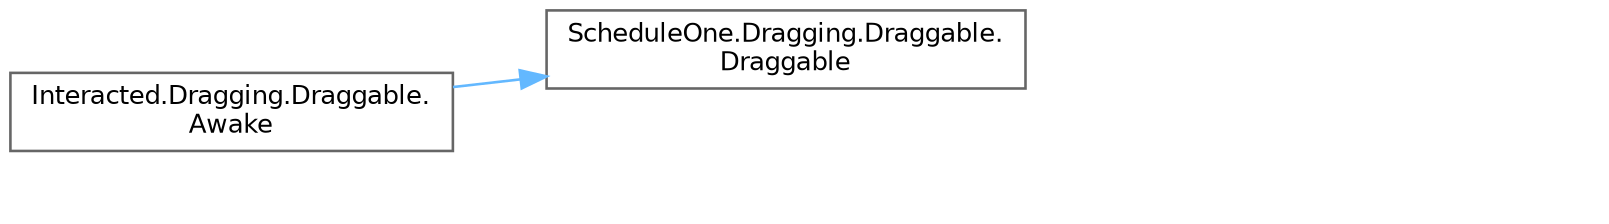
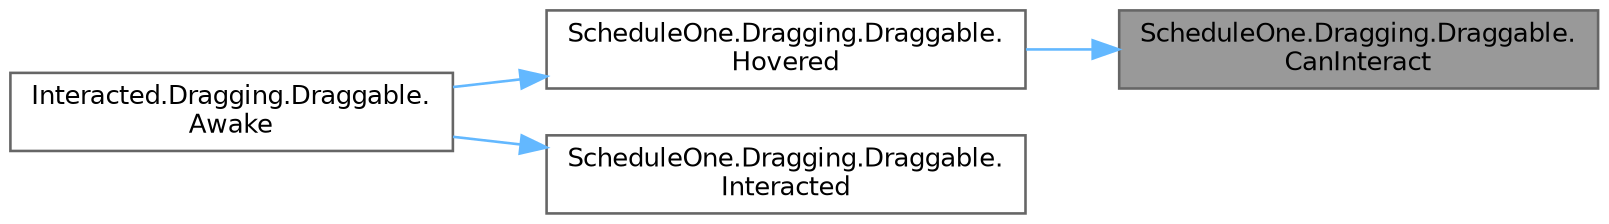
(786, 49) -> (786, 49)
none -> (1359, 49)
none -> (786, 174)
